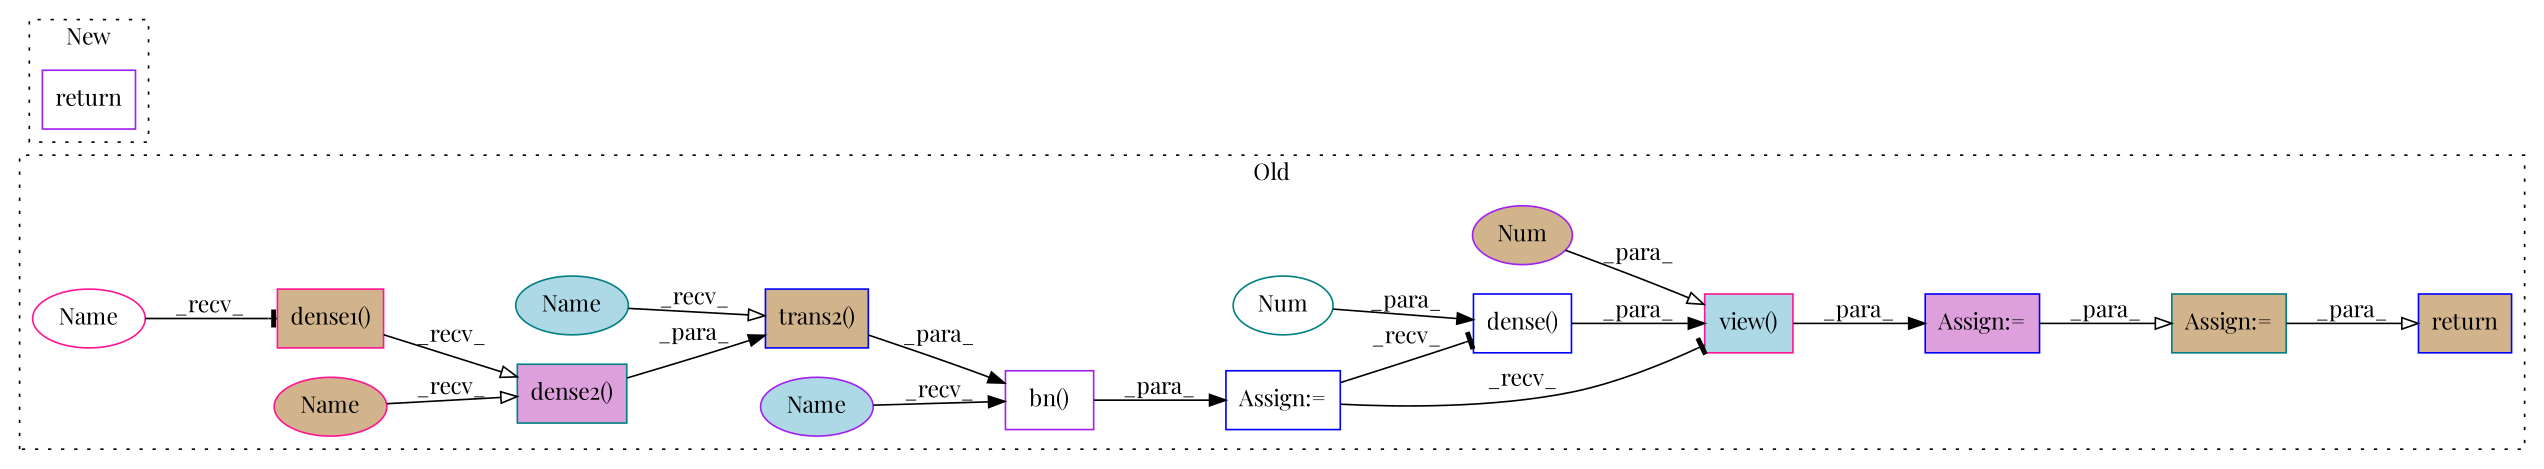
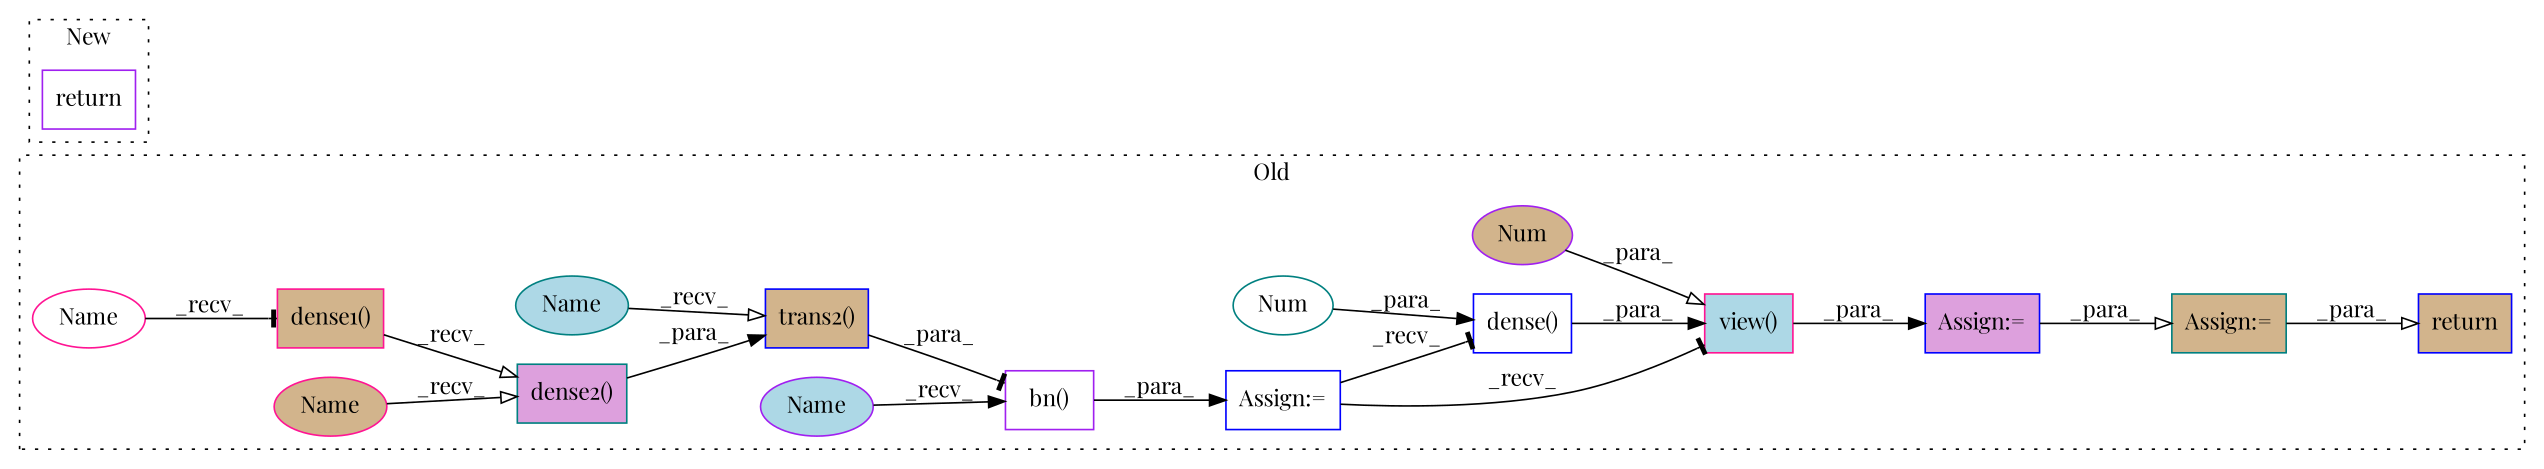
(933, 357) -> (933, 357)
